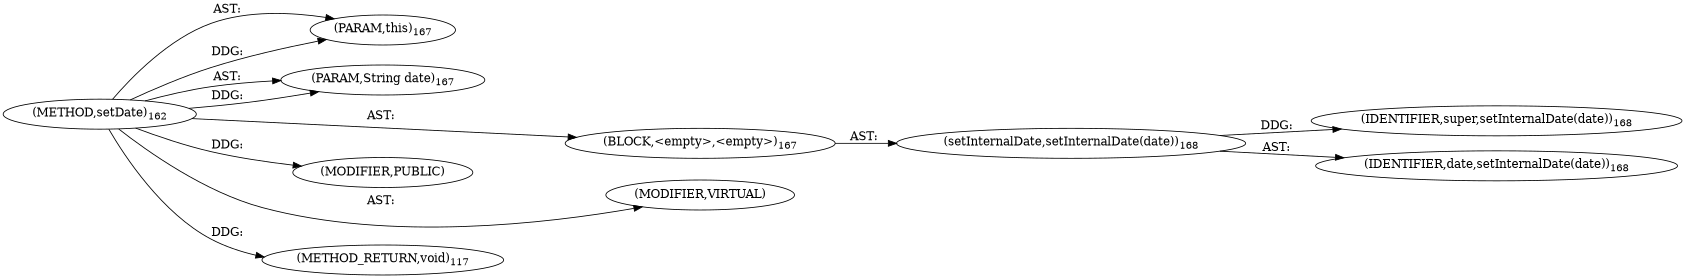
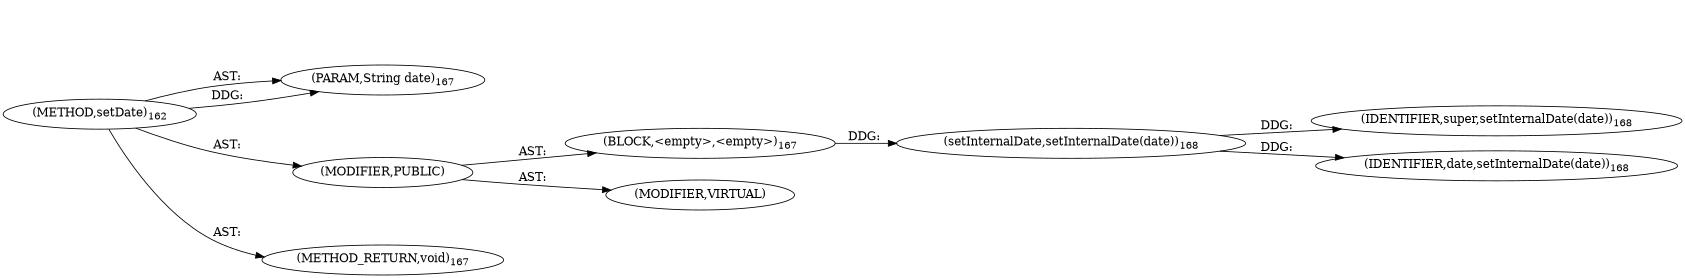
(383, 30) -> none
(380, 128) -> (525, 159)
(866, 137) -> (866, 137)
(229, 145) -> (229, 145)
(1278, 148) -> (1278, 148)
(366, 224) -> (532, 185)
(229, 233) -> (229, 233)
(459, 259) -> (459, 259)
